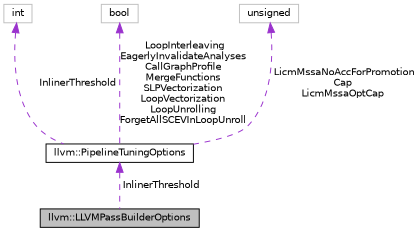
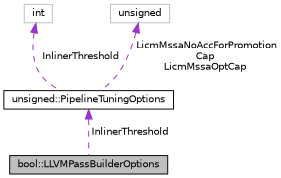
(120, 14) -> none
(120, 153) -> (89, 100)
(120, 218) -> (89, 165)
